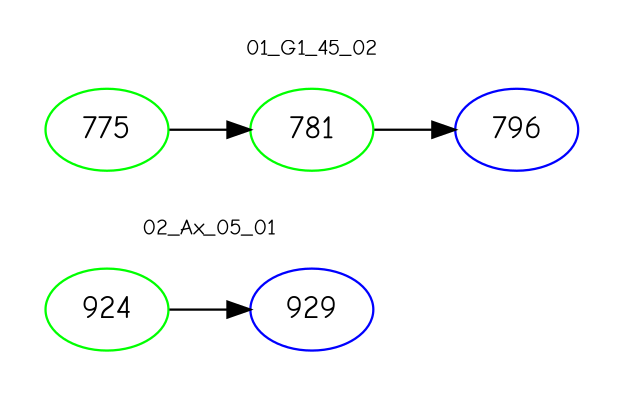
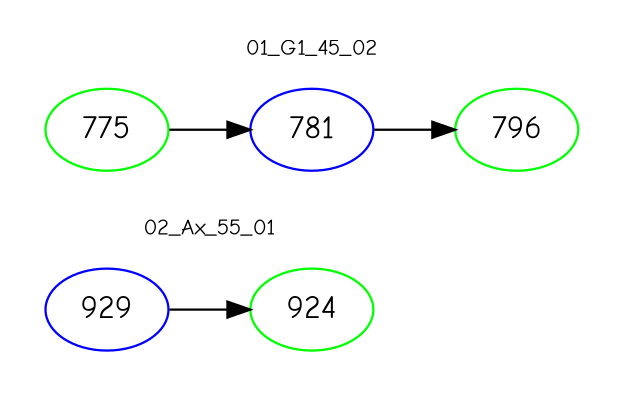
(312, 130) -> (312, 130)
(517, 130) -> (517, 130)
(209, 229) -> (209, 229)
(198, 310) -> (198, 310)
